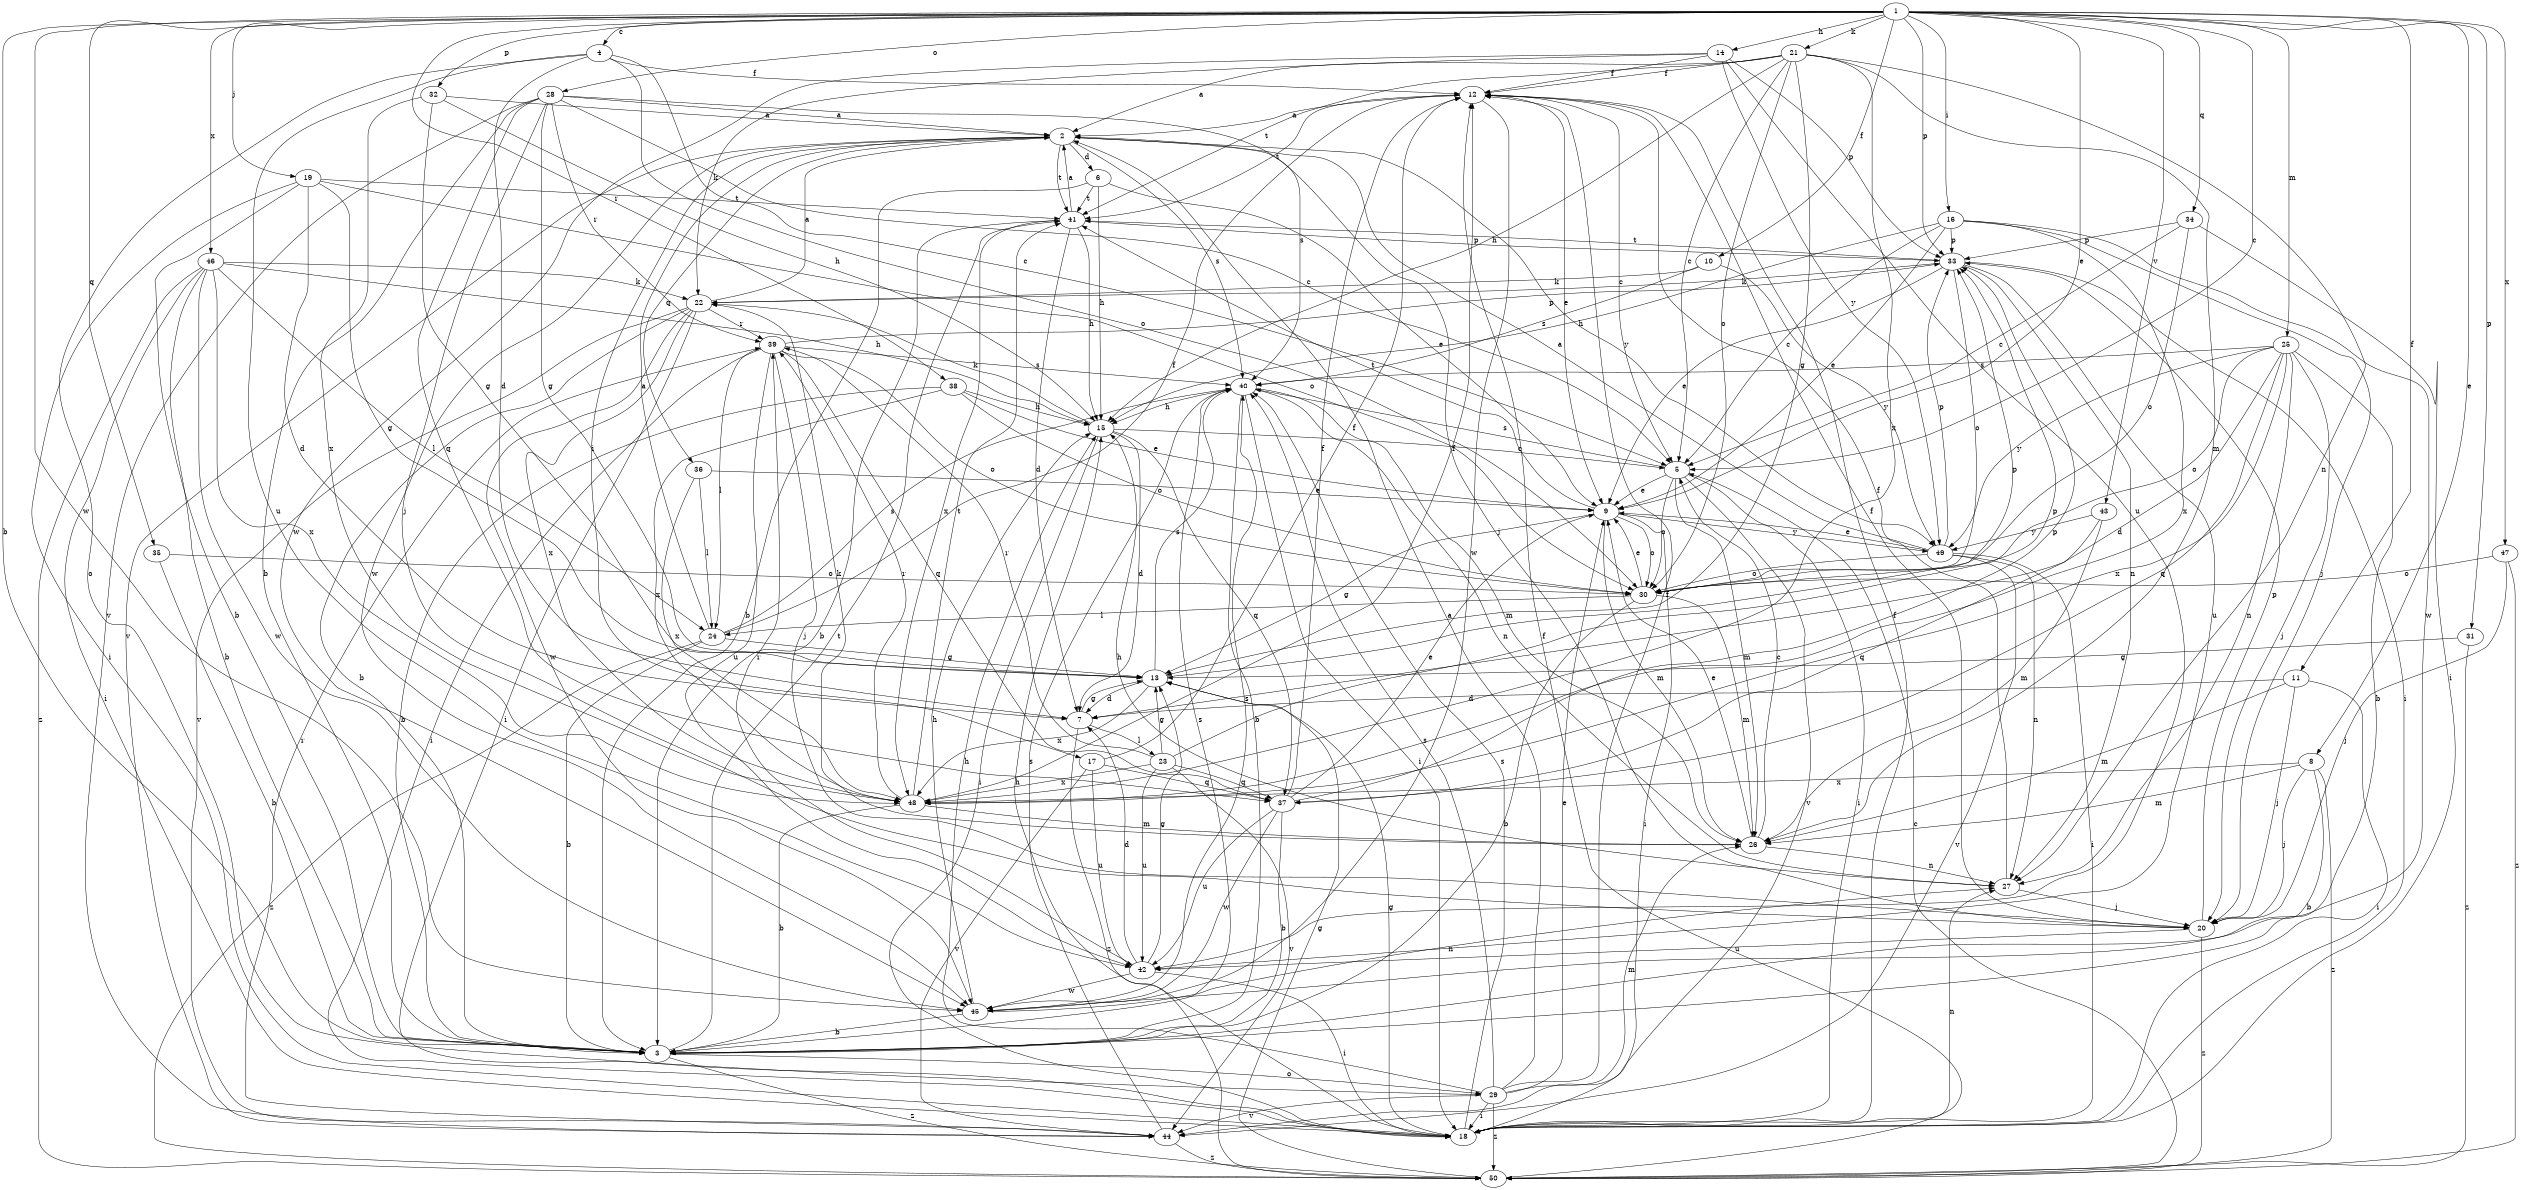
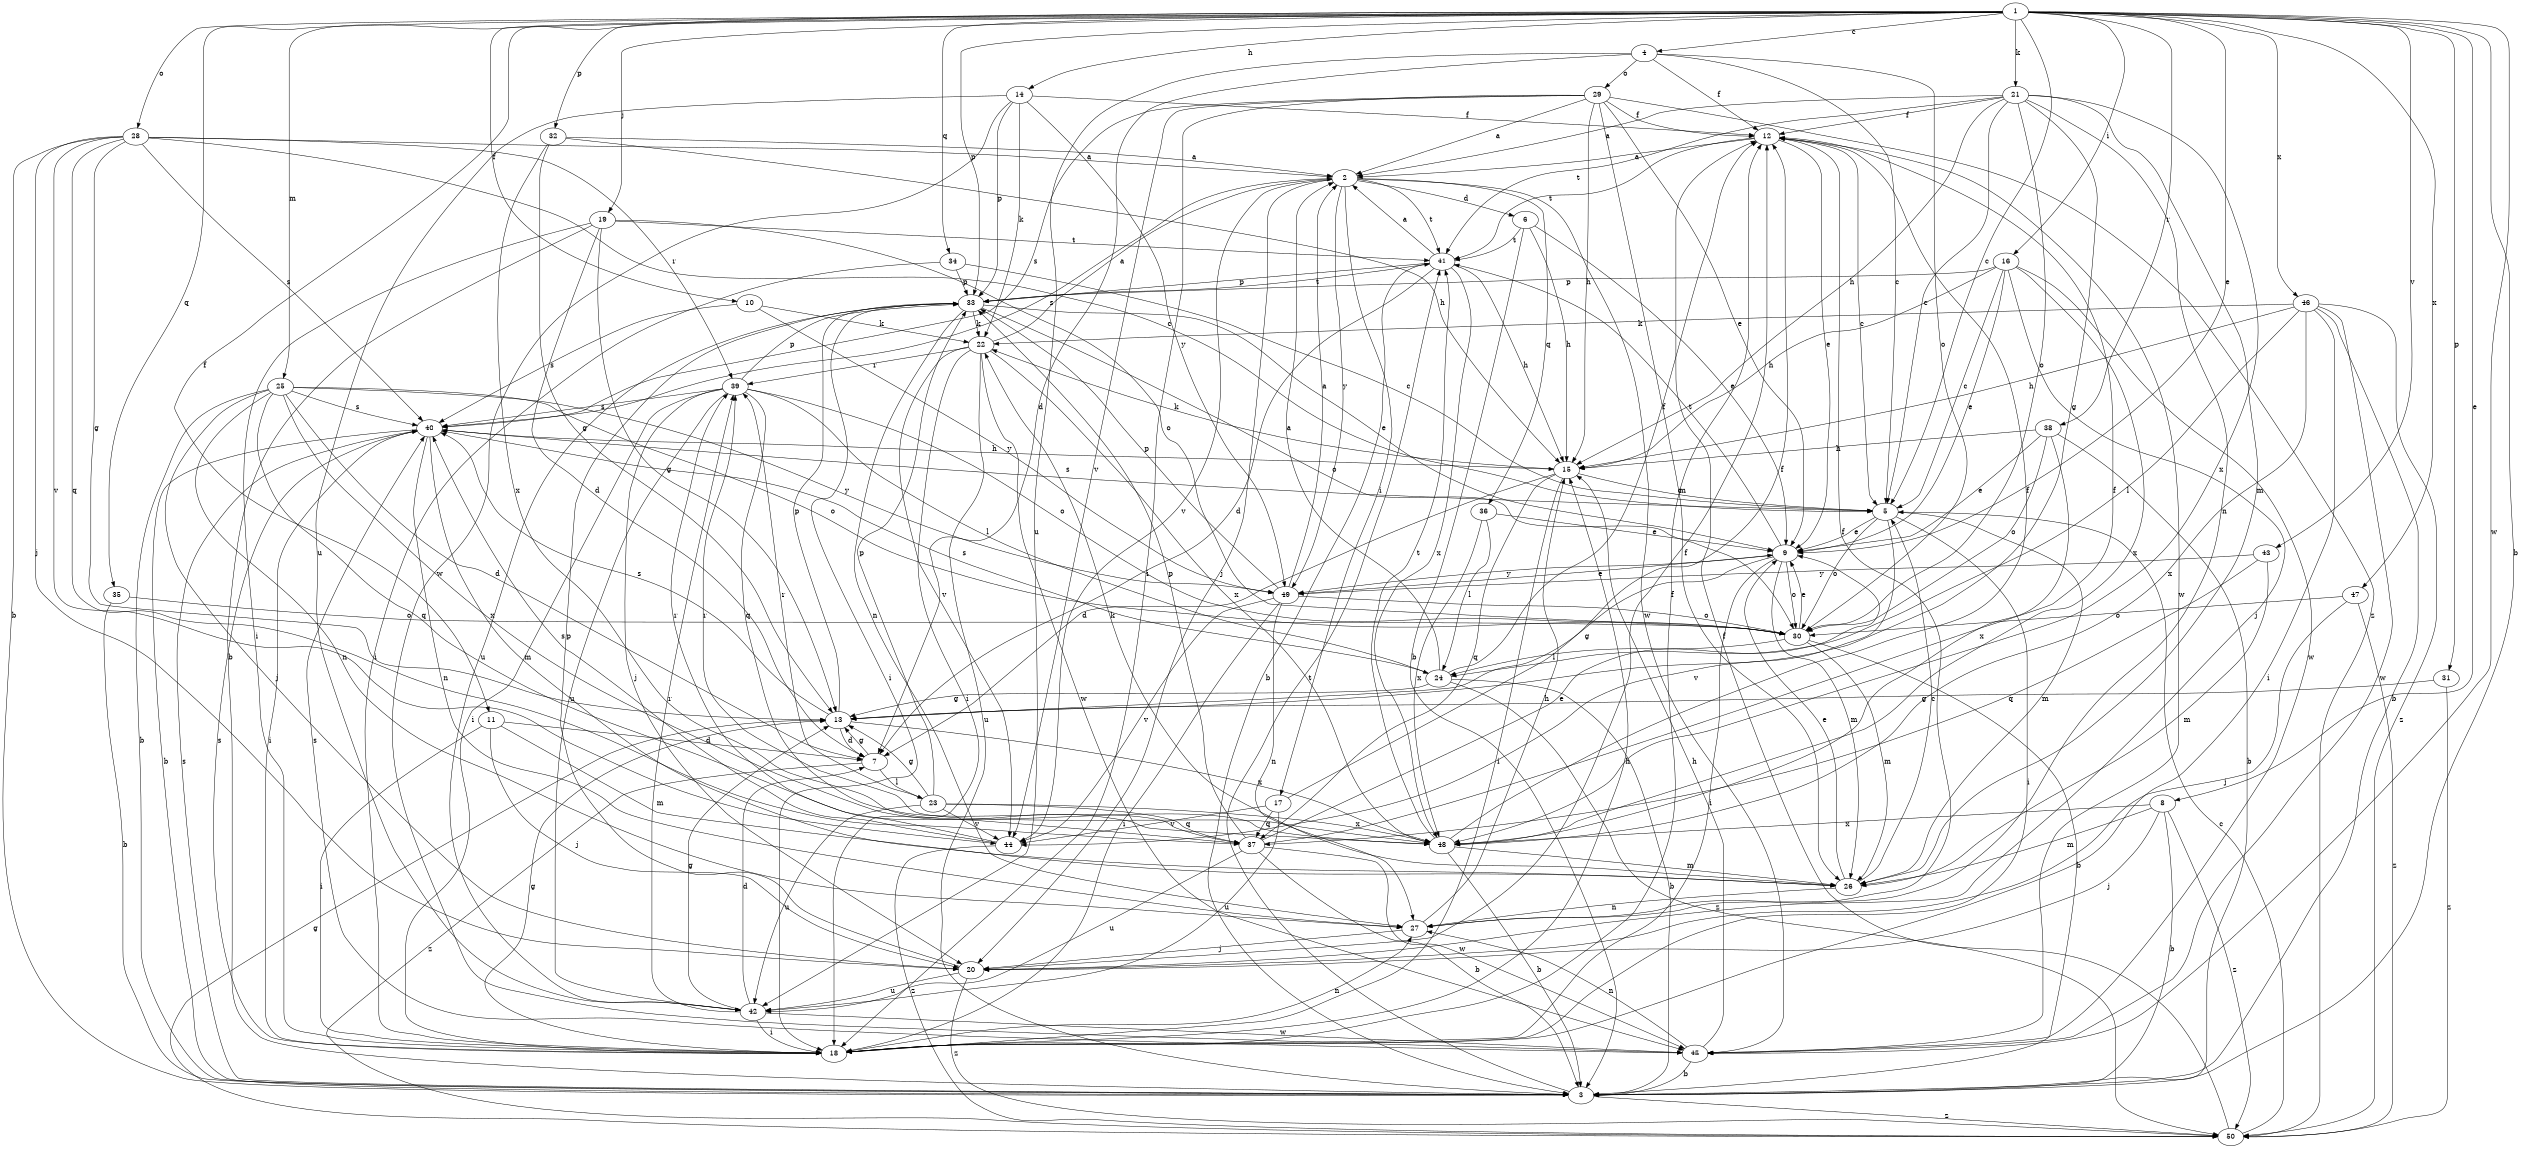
(2010, 525) -> none
(362, 678) -> (986, 720)
(1094, 1067) -> none
